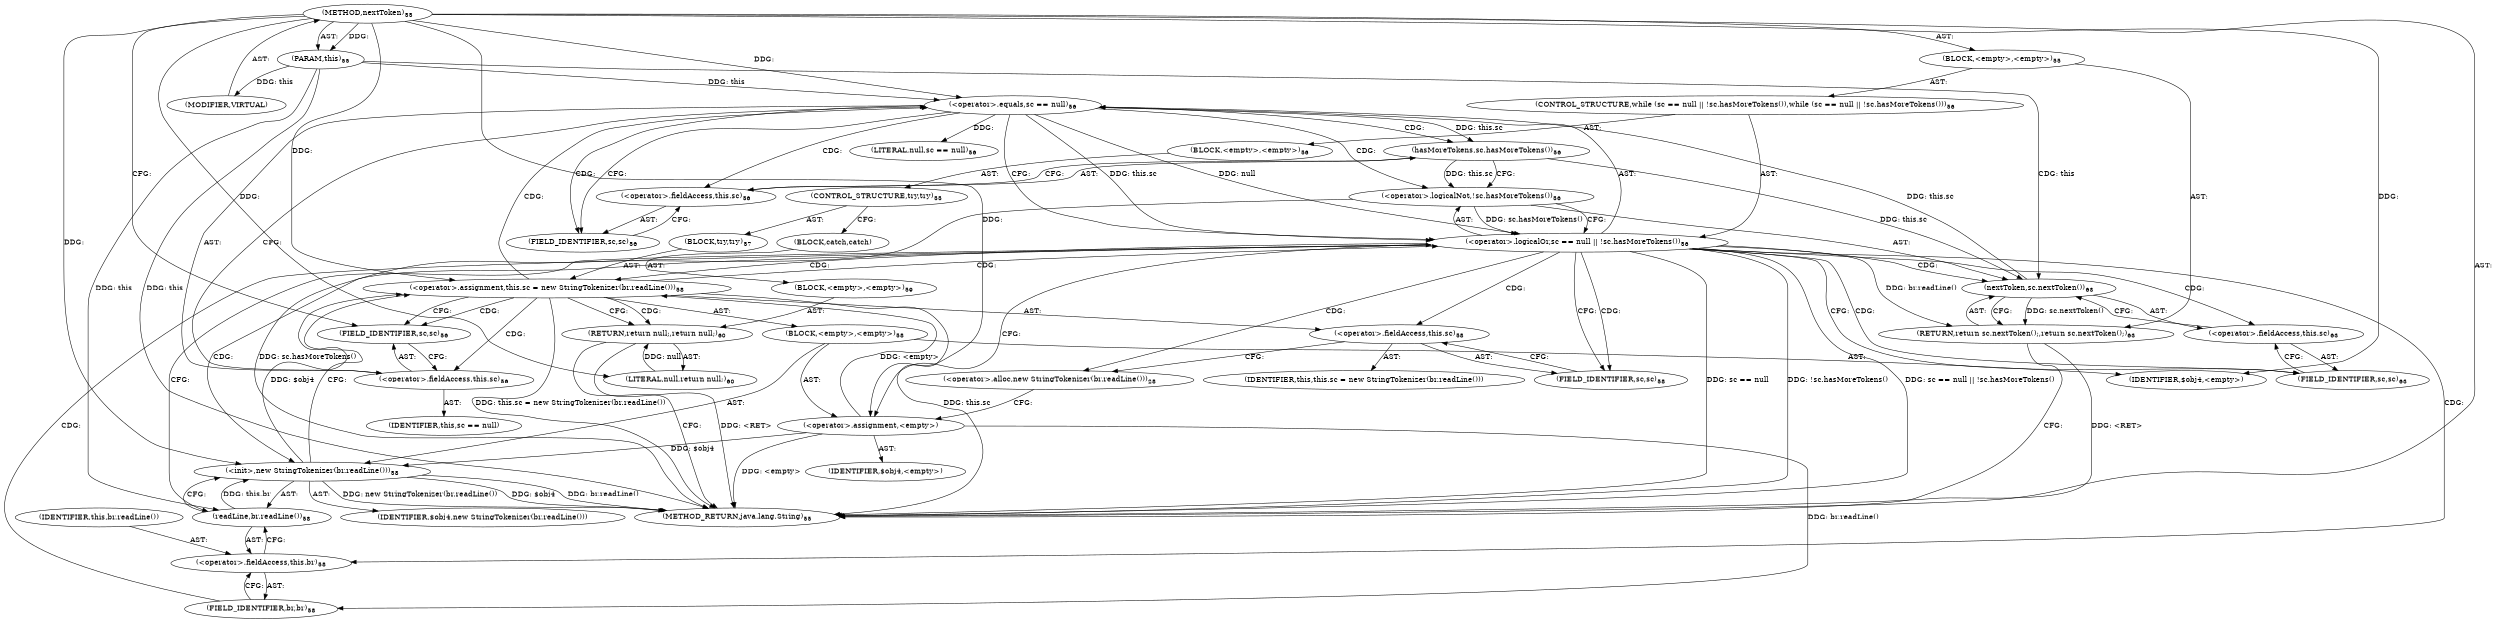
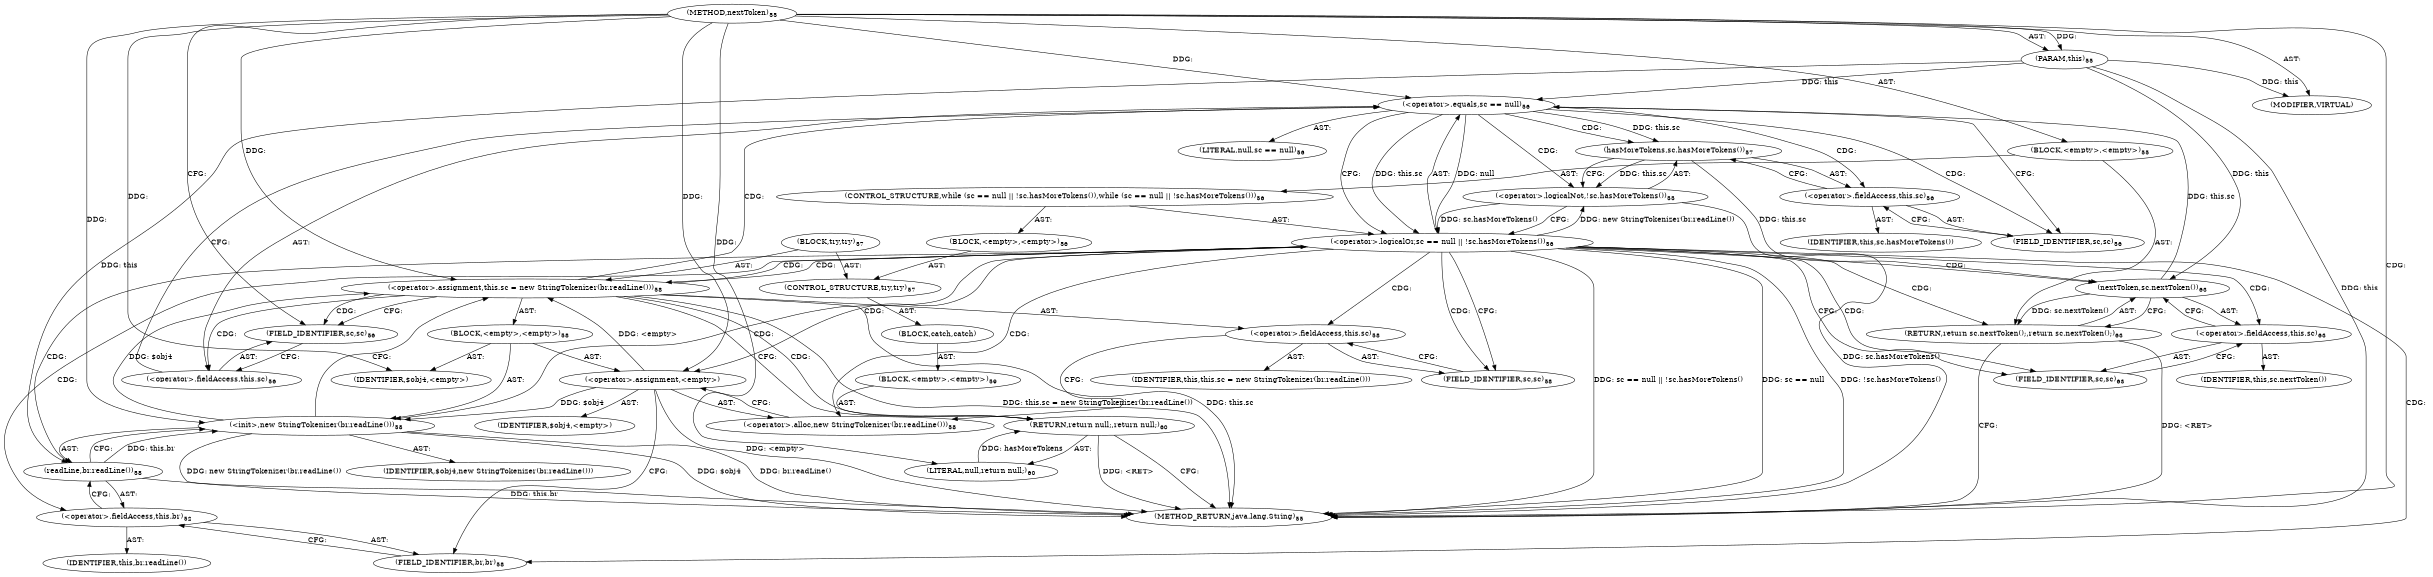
(259, 45) -> (1560, 19)
(985, 128) -> (1324, 128)
(1558, 150) -> (1749, 150)
(2057, 174) -> (2251, 174)
(938, 196) -> (912, 288)
(1557, 196) -> (1671, 196)
(798, 220) -> (841, 263)
(868, 220) -> (909, 311)
(1466, 220) -> (1658, 220)
(1768, 234) -> (1664, 180)
none -> (1881, 243)
(457, 266) -> (1976, 540)
(2485, 266) -> (2397, 266)
(1922, 288) -> (1923, 288)
(1013, 334) -> (876, 311)
(663, 357) -> (1023, 449)
(1152, 379) -> (952, 425)
(182, 380) -> (58, 357)
none -> (2264, 380)
none -> (718, 407)
(444, 426) -> none
none -> (633, 503)
(1844, 517) -> (660, 472)
(178, 540) -> (127, 538)
(322, 562) -> (188, 517)
